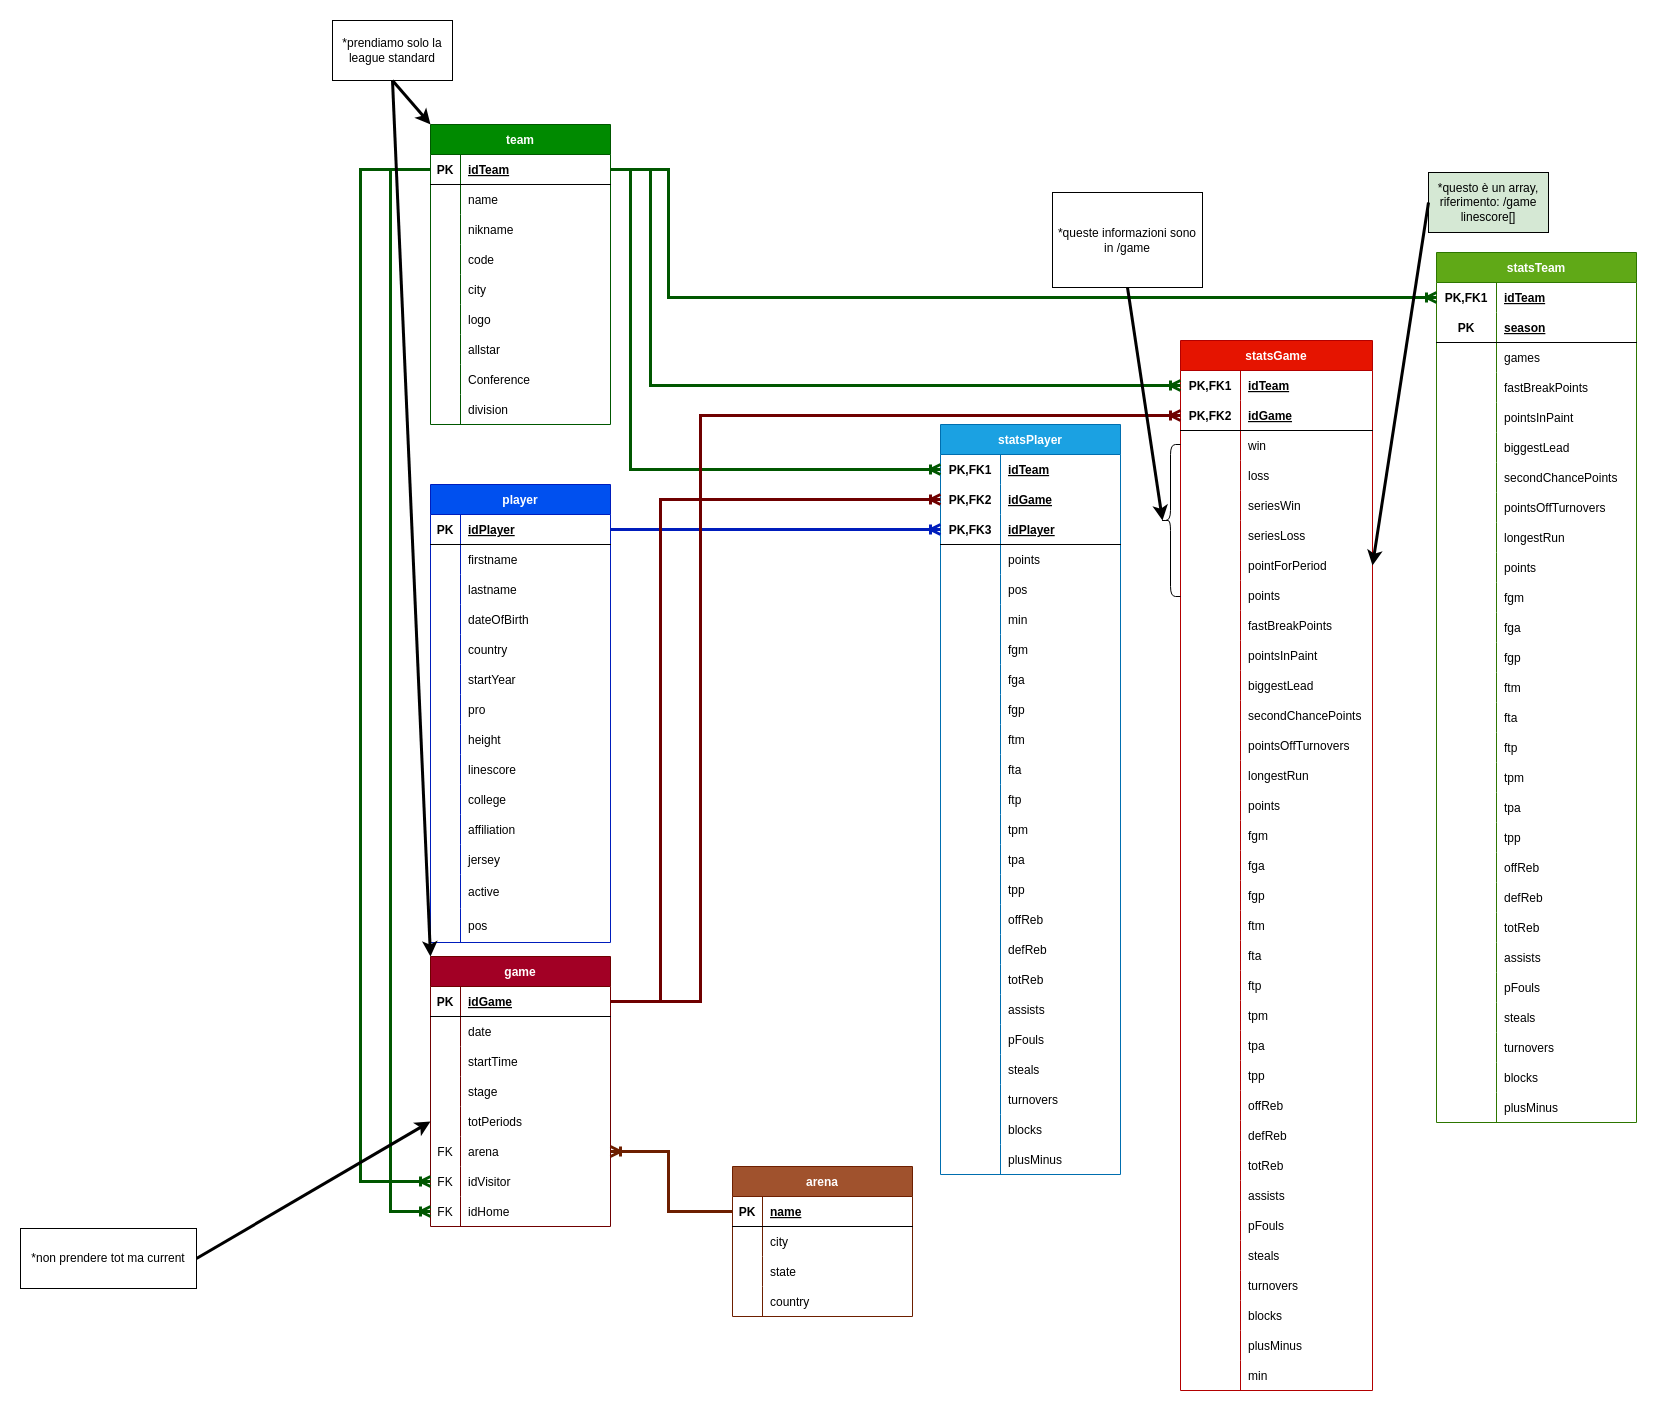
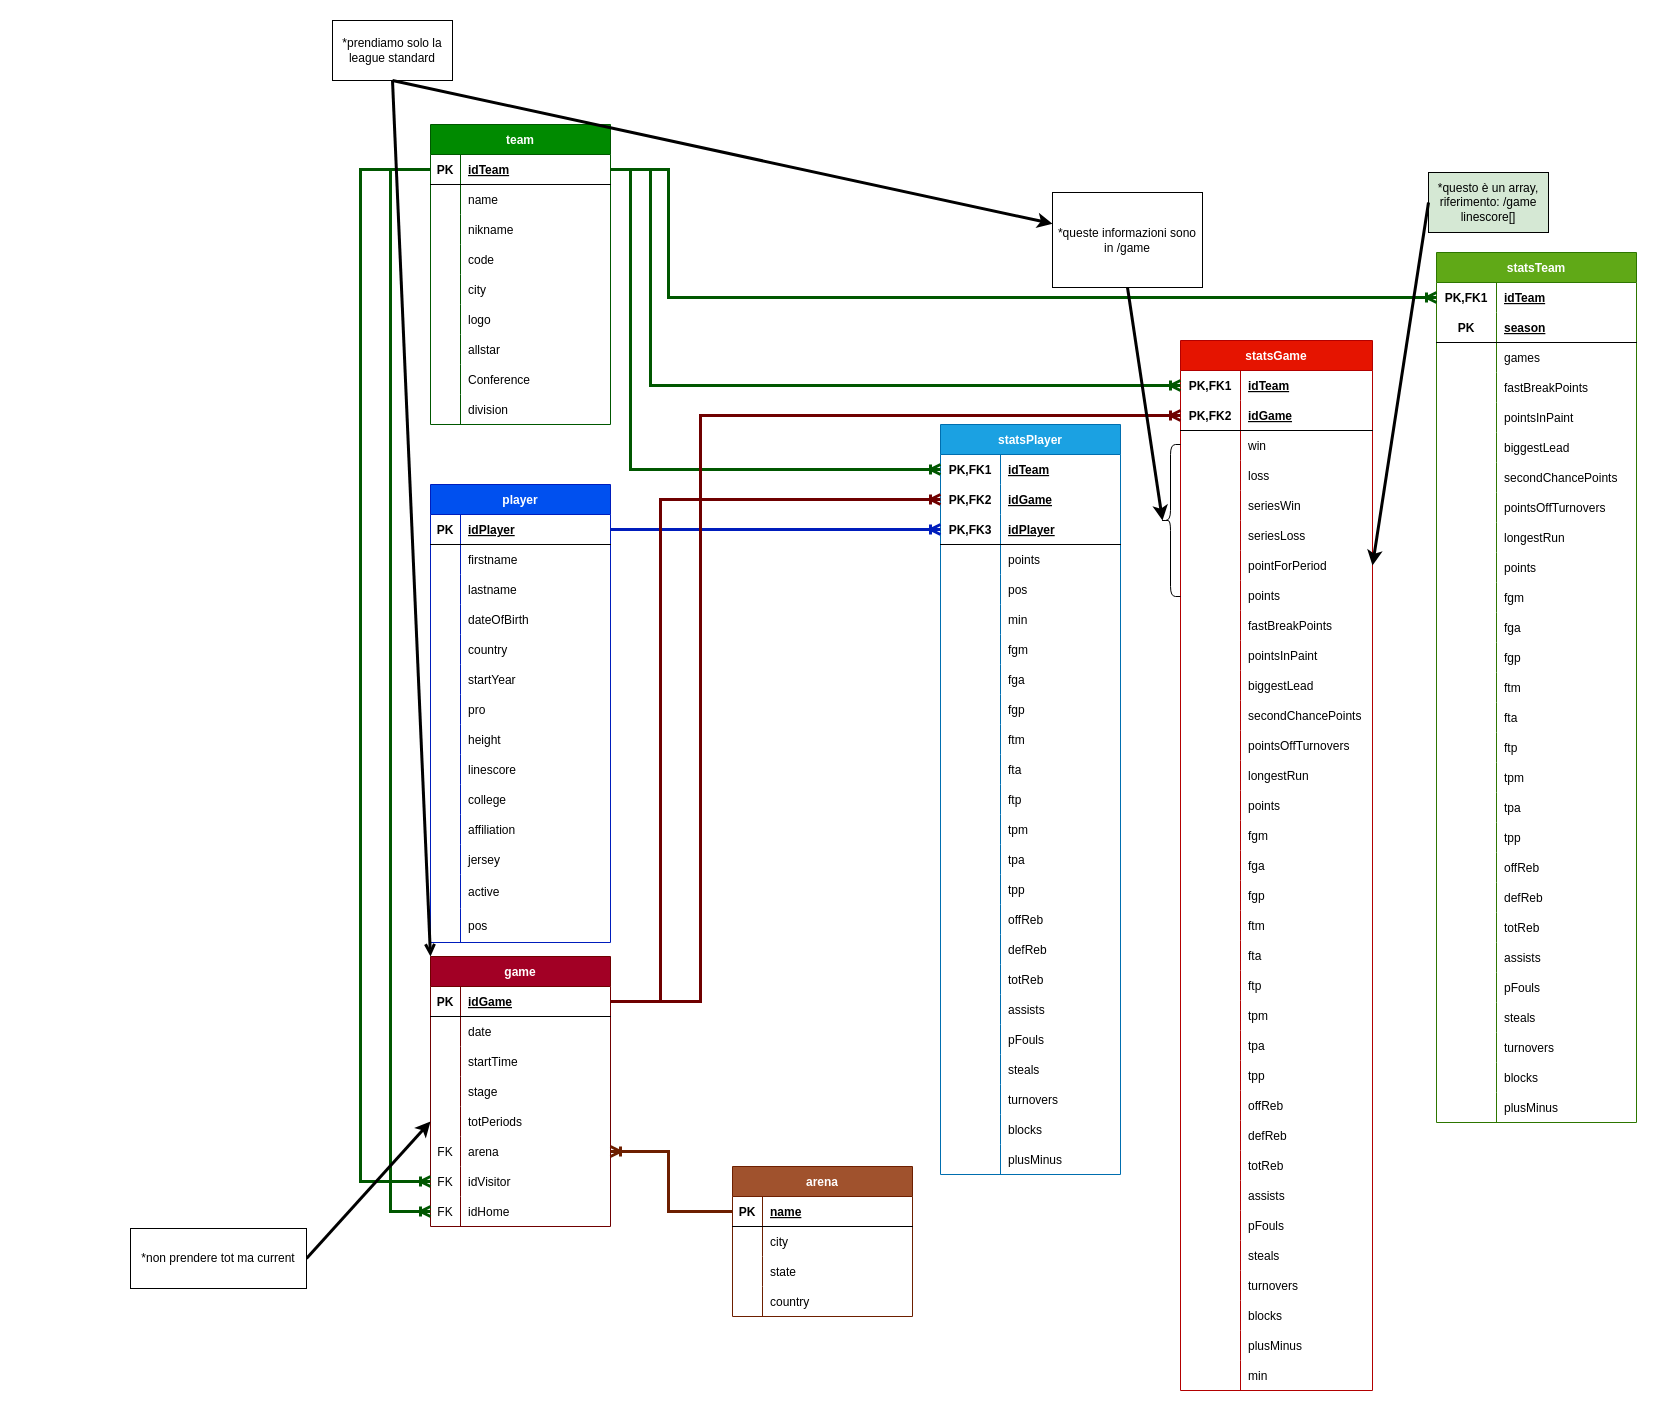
(409, 99) -> (718, 151)
(430, 945) -> (430, 945)
(109, 1259) -> (219, 1259)
